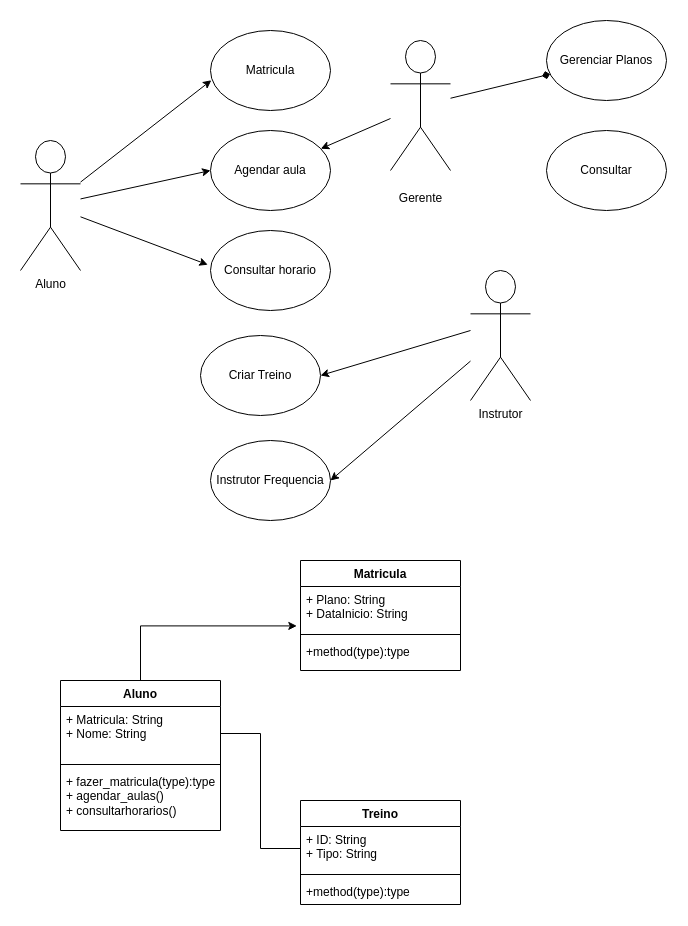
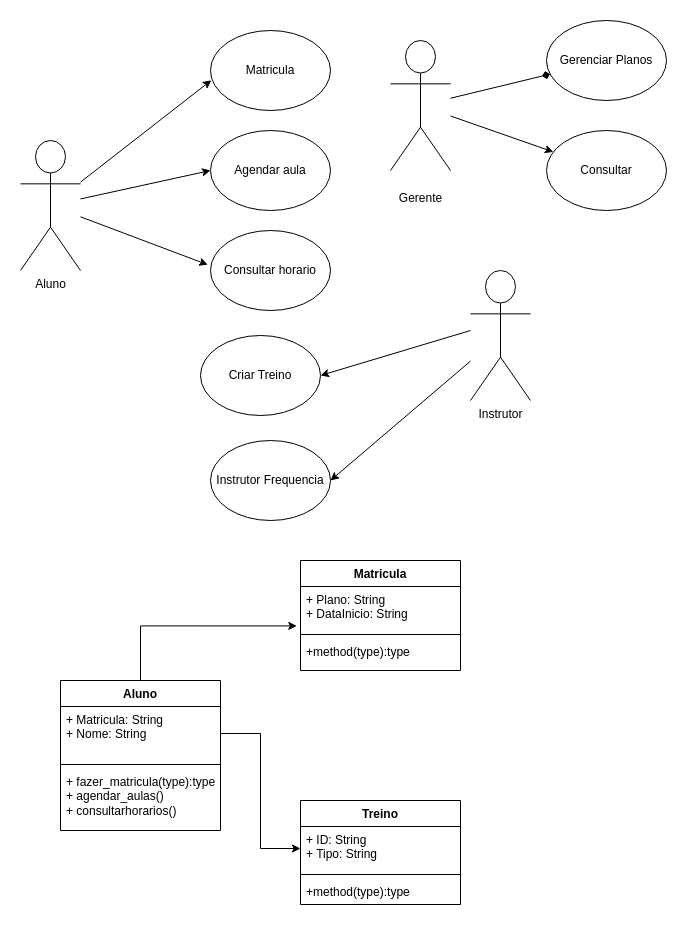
(359, 132) -> (499, 133)
(295, 849) -> (292, 849)
